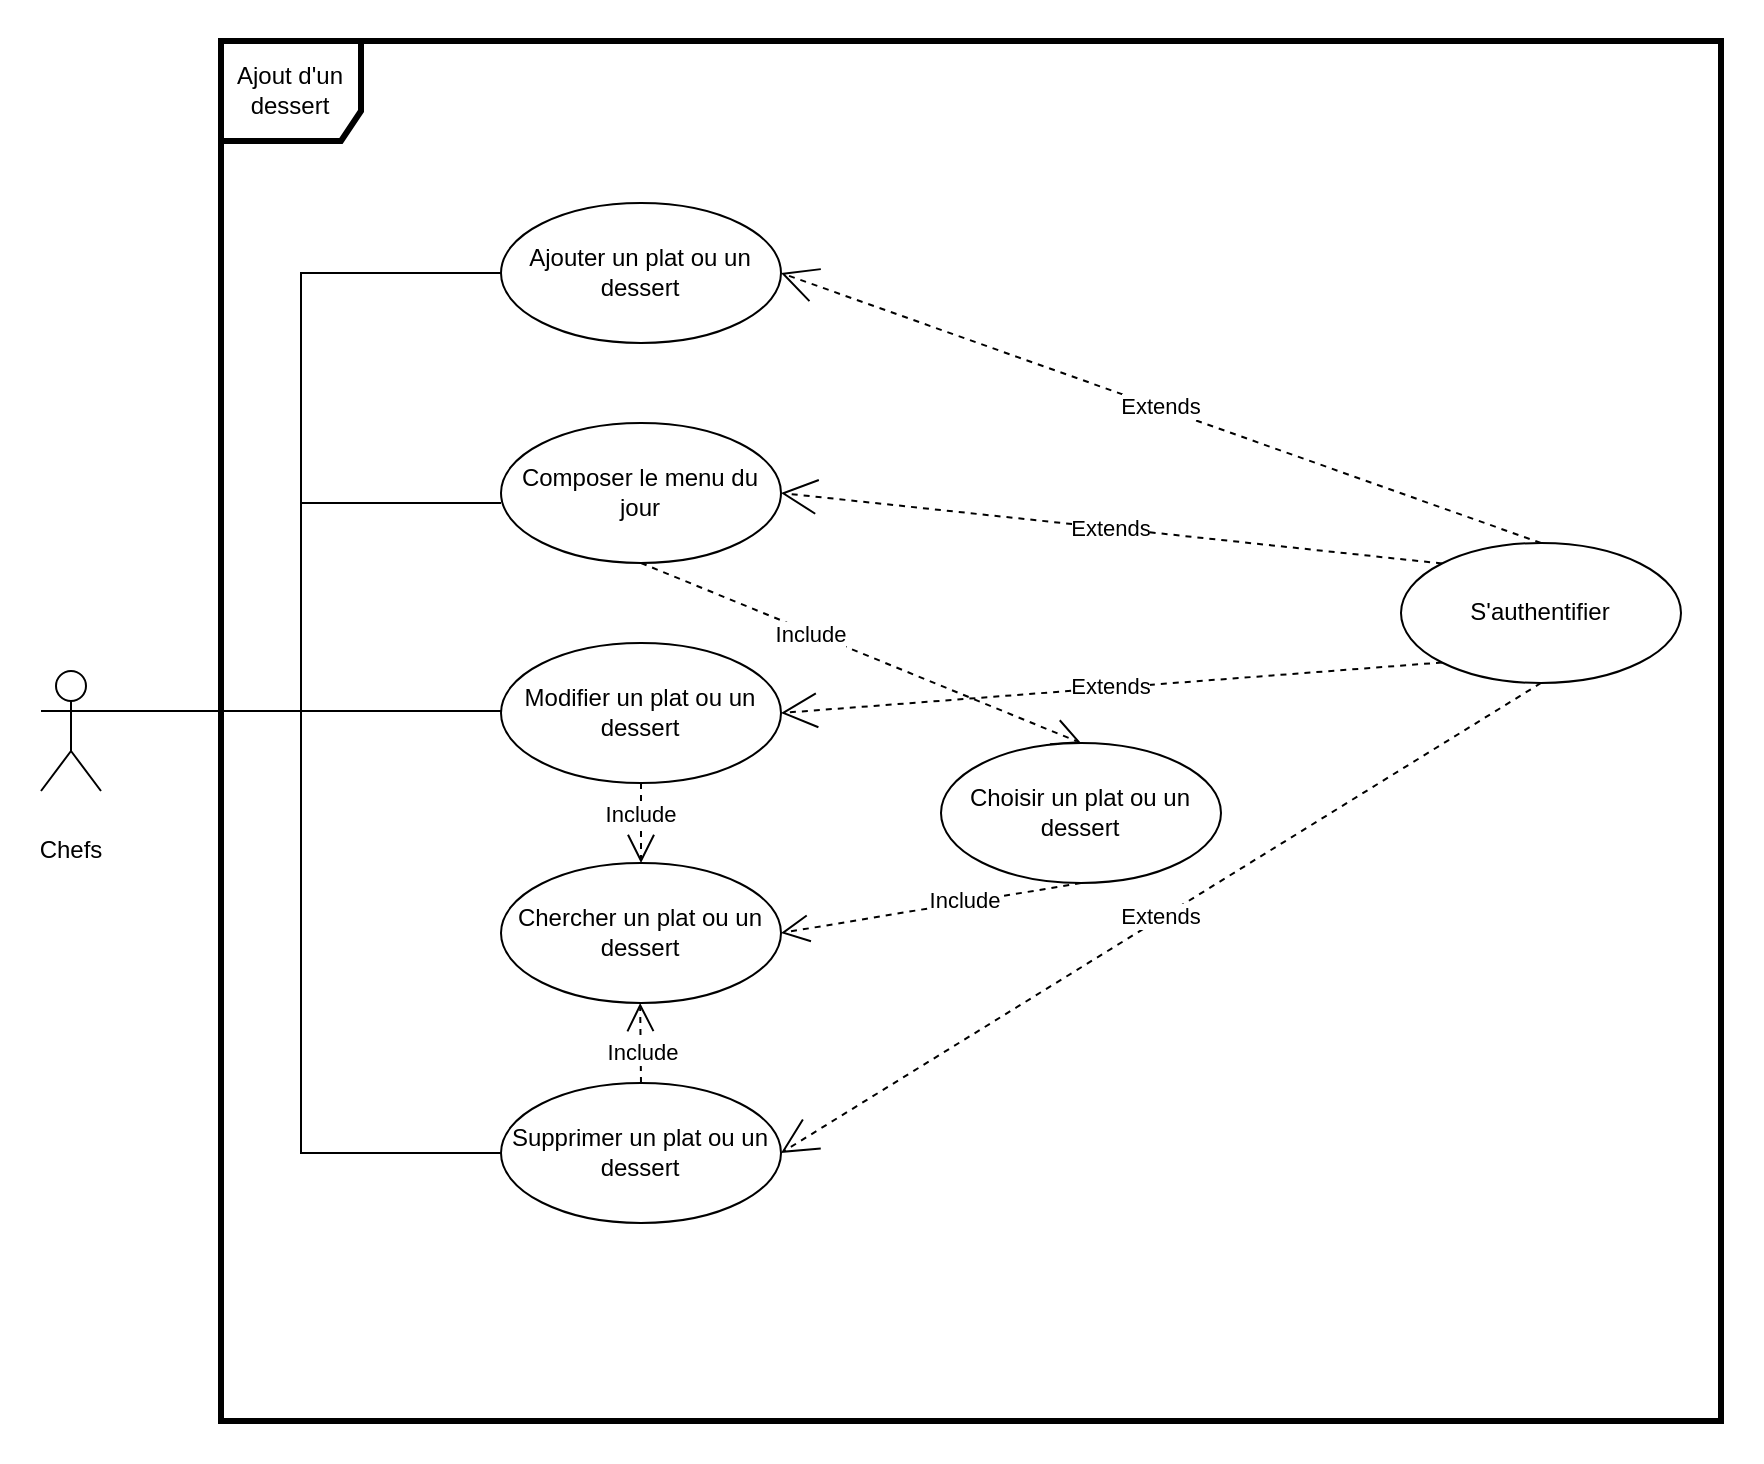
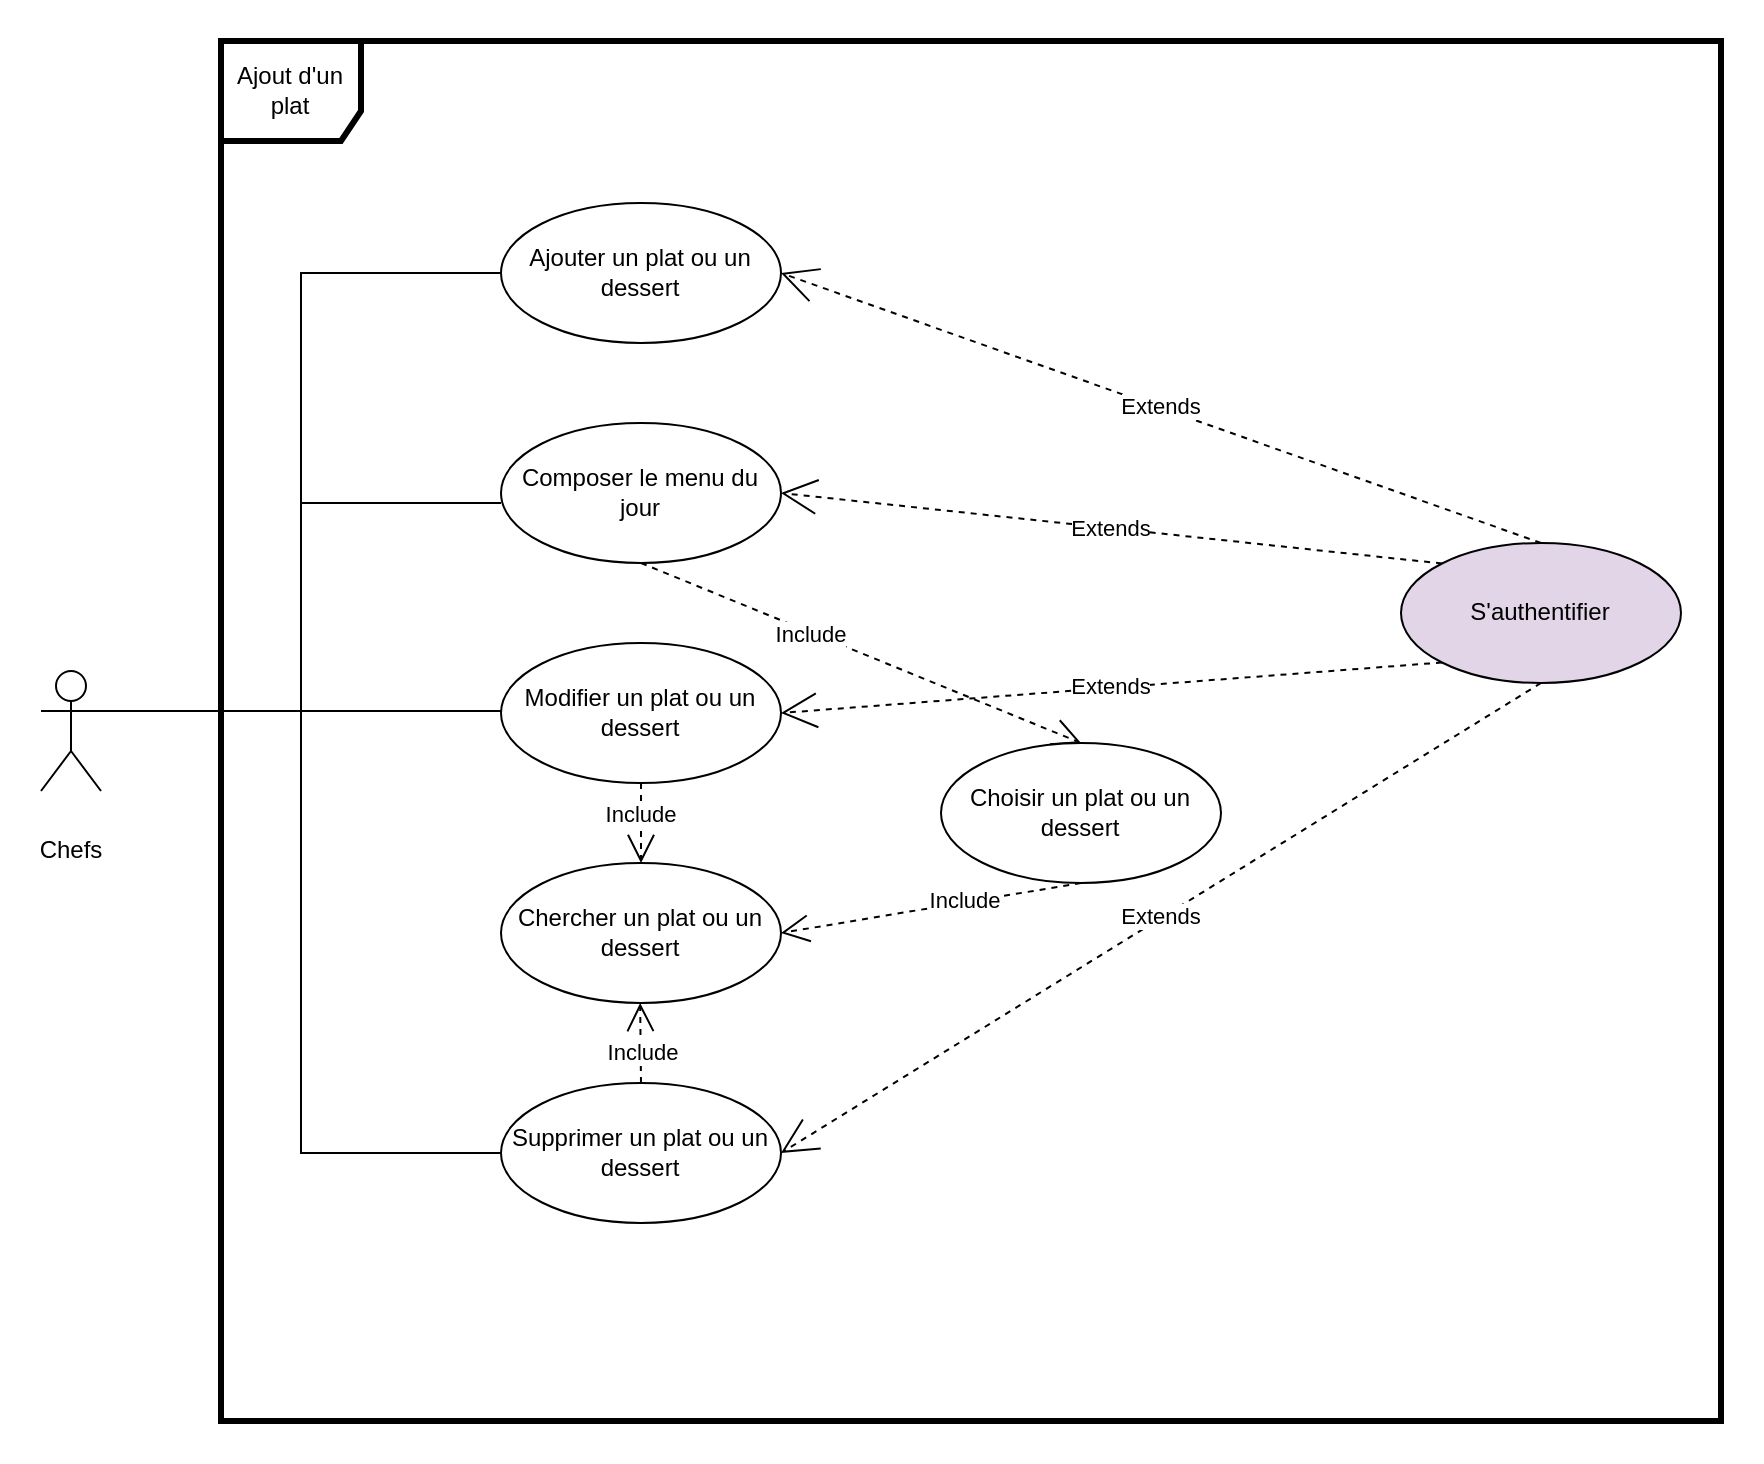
(291, 91) -> (291, 91)
(1541, 613) -> (1541, 613)
